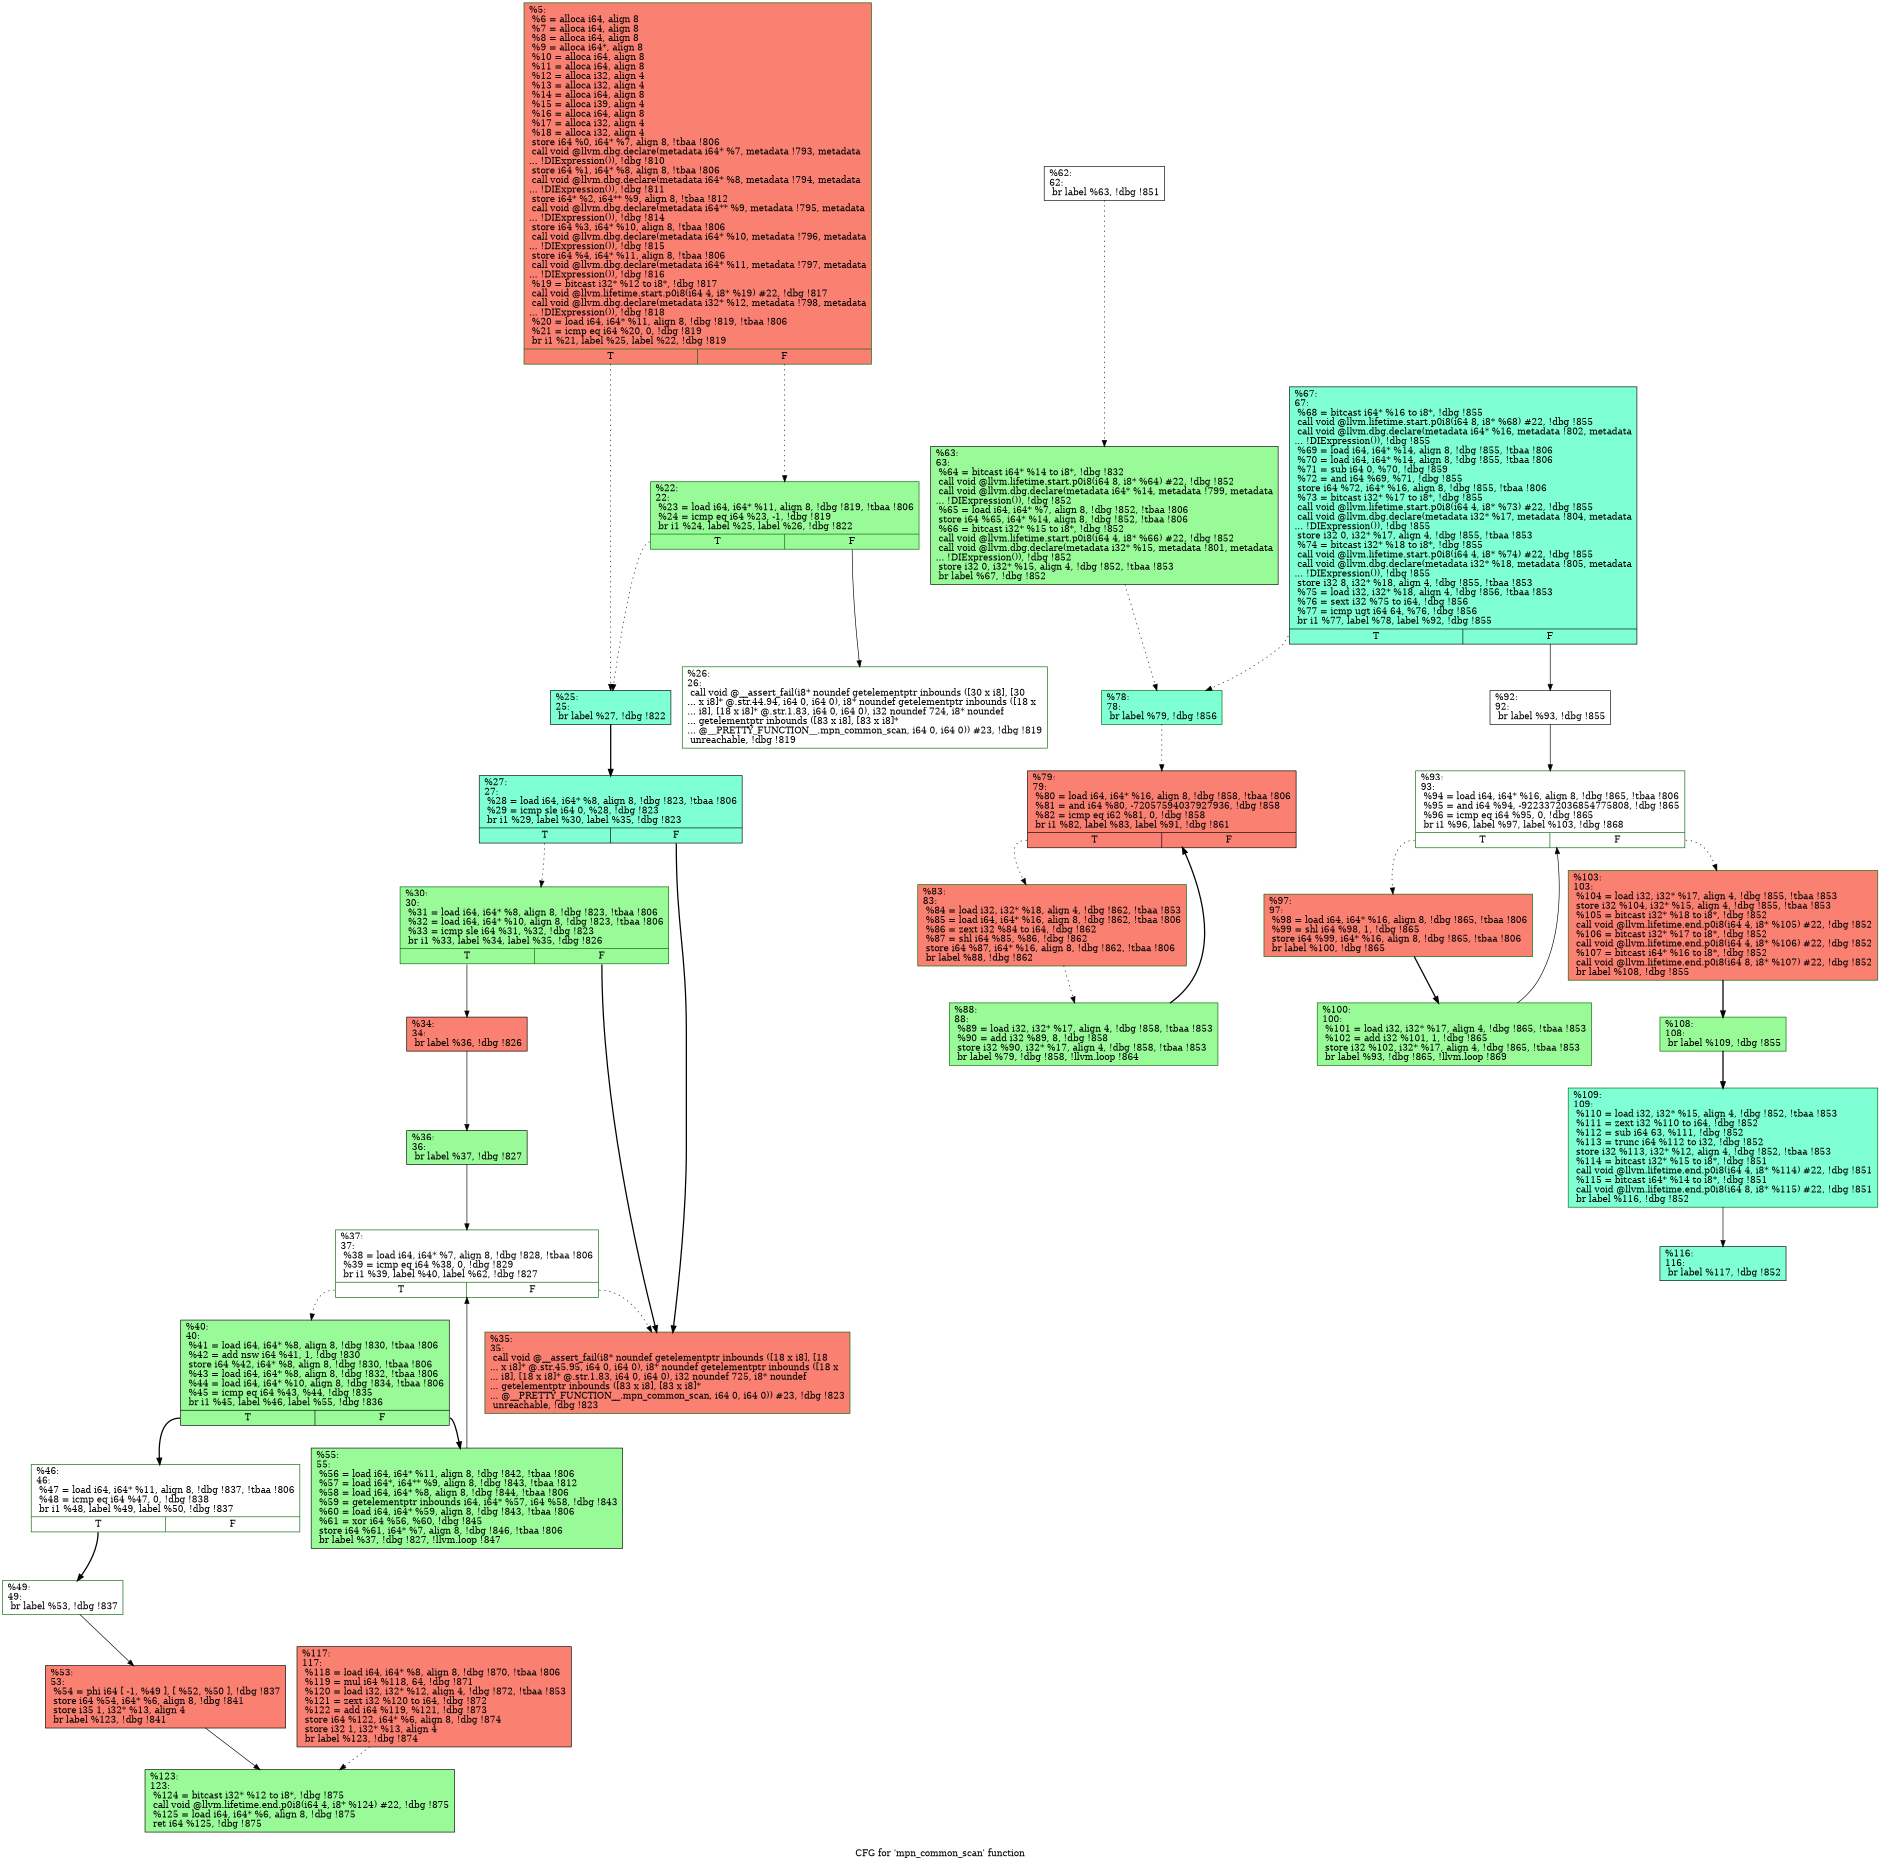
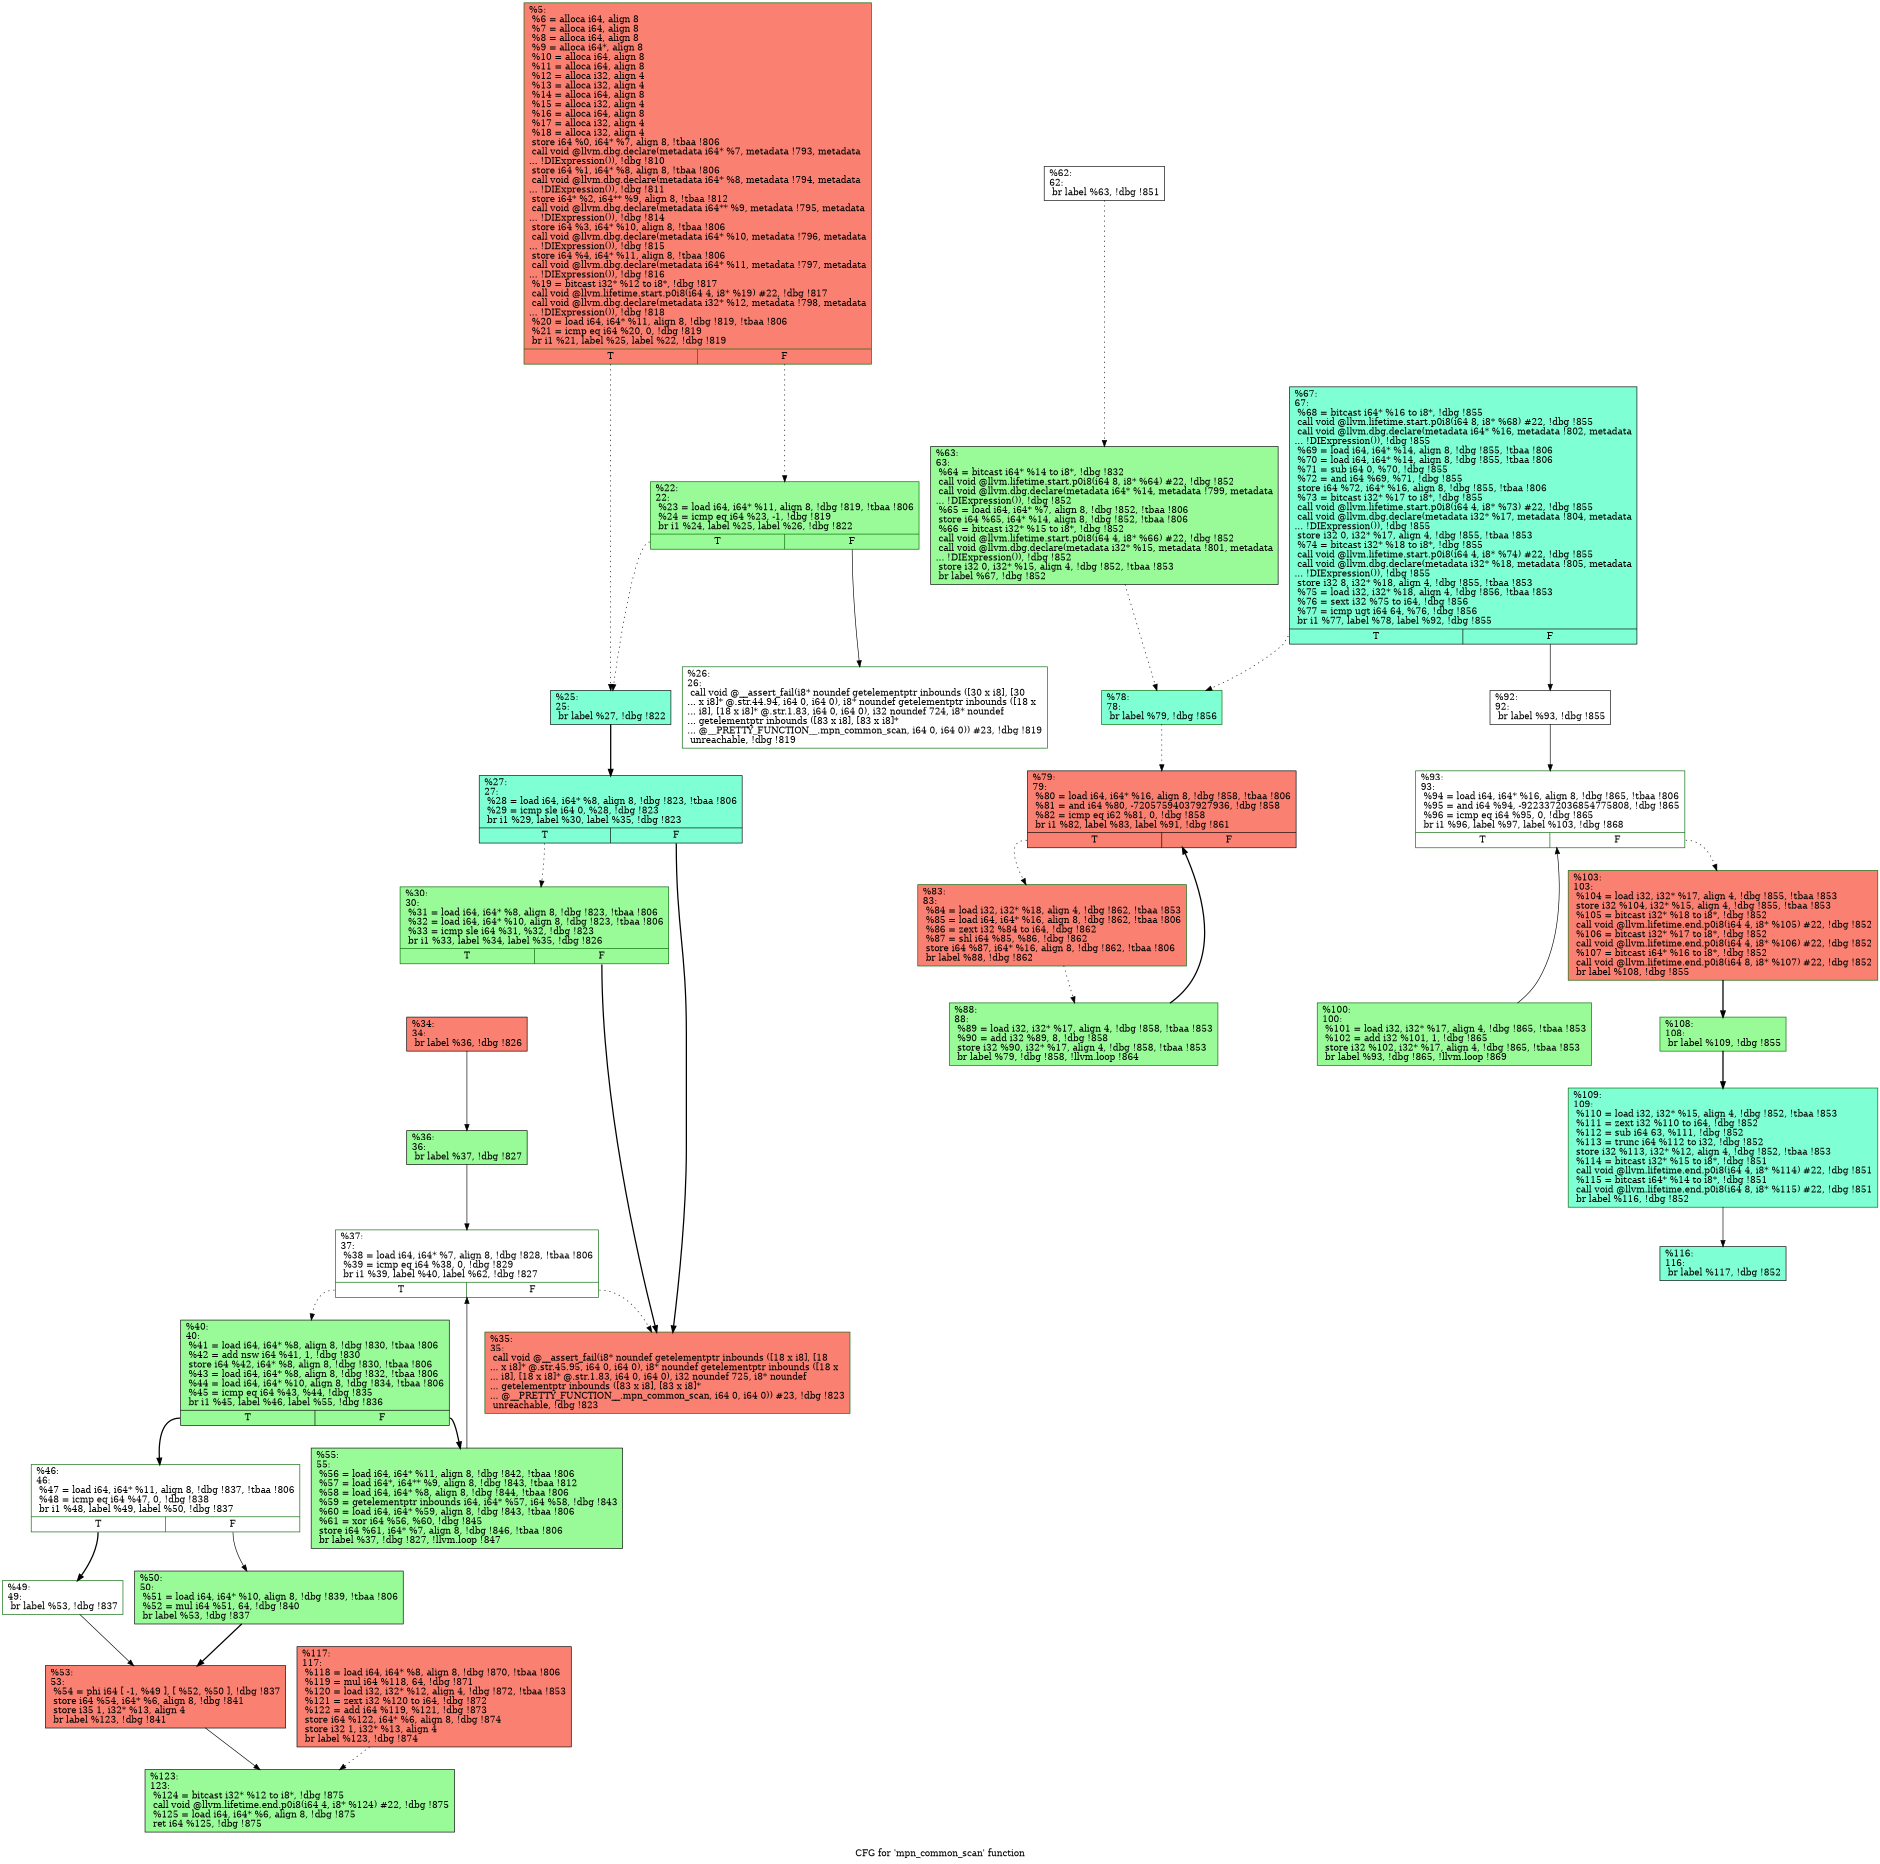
(587, 105) -> (587, 105)
(1371, 470) -> (1371, 470)
(1398, 925) -> none
(467, 988) -> none
none -> (269, 1598)
